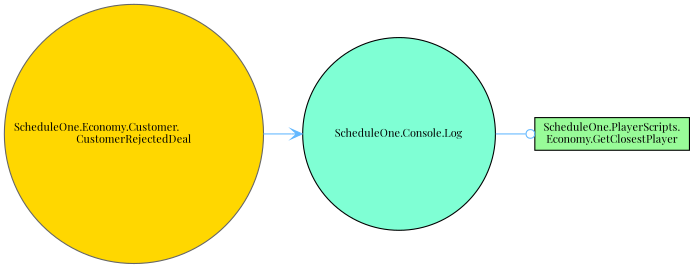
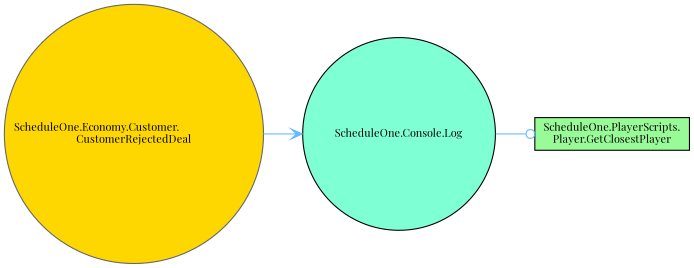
(612, 134) -> (612, 134)
